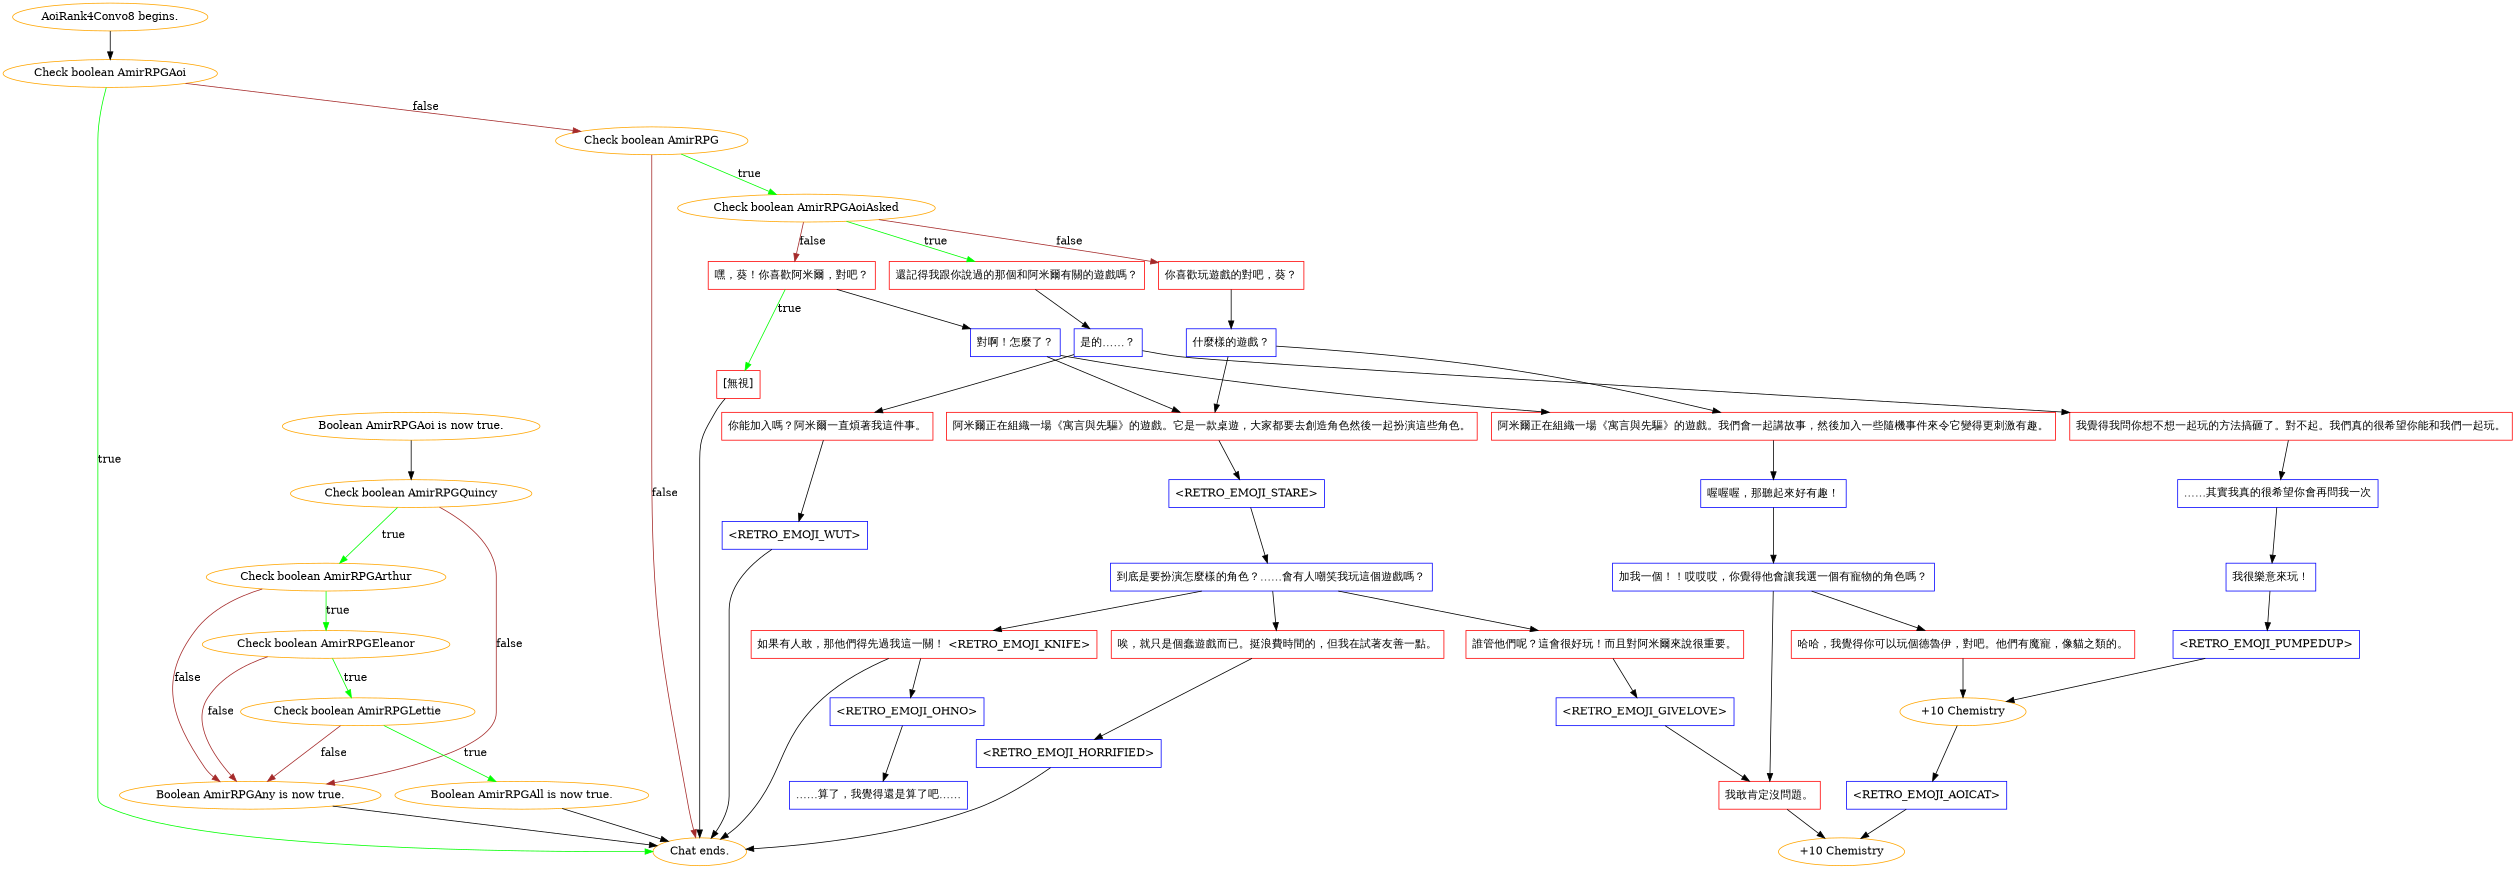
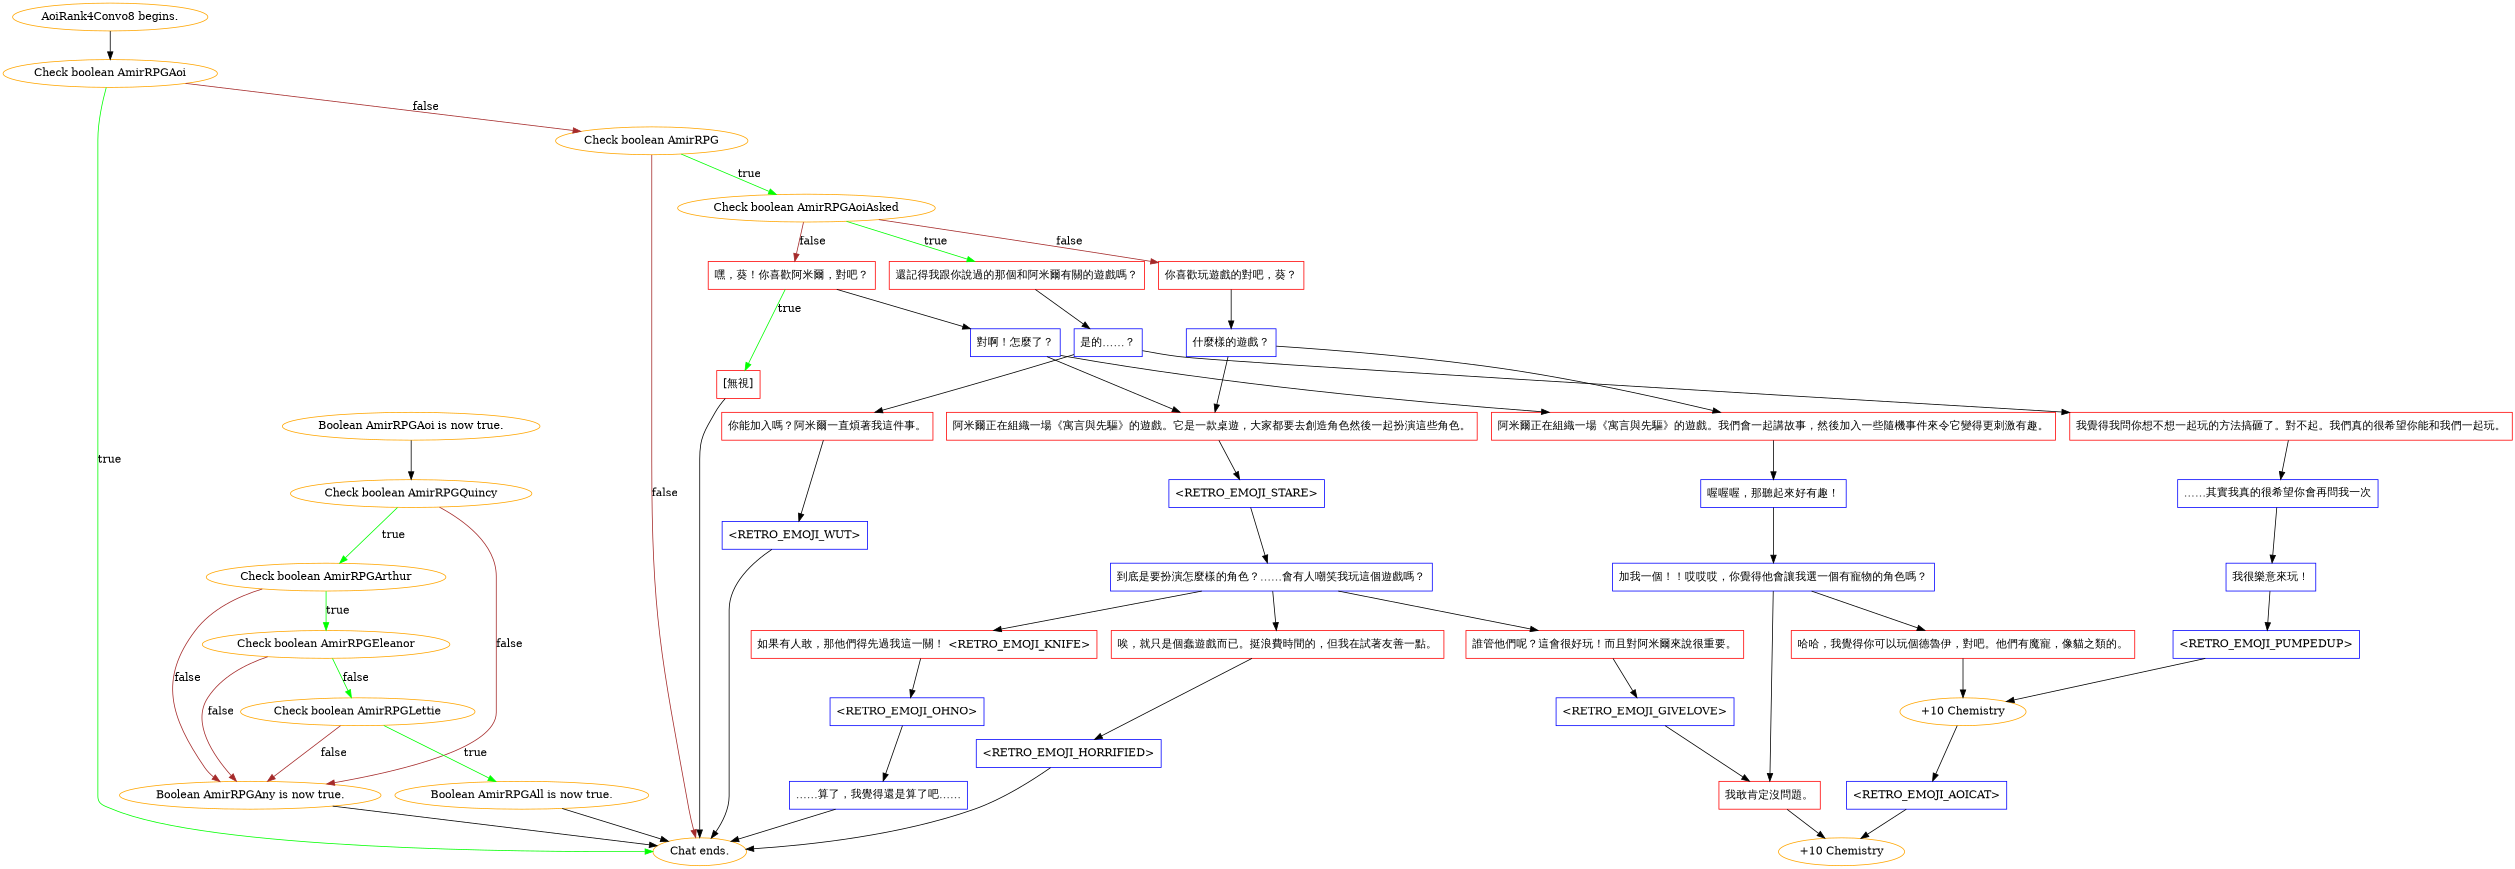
(356, 678) -> (356, 678)
(794, 733) -> (787, 824)
